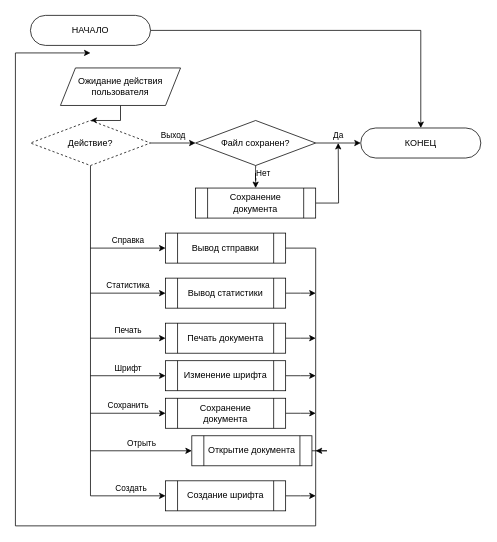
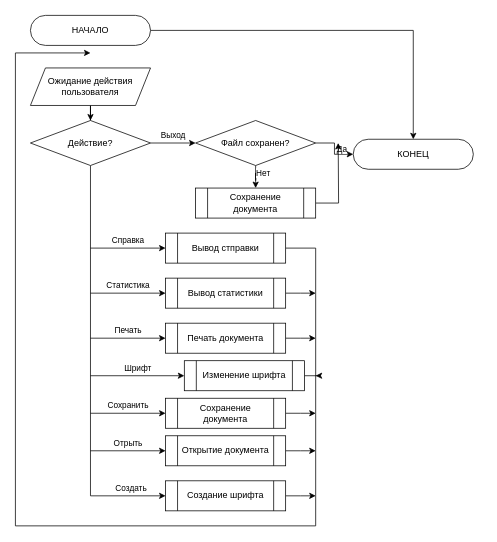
(120, 87) -> (90, 87)
(90, 143) -> (90, 143)
(420, 143) -> (413, 154)
(225, 375) -> (244, 375)
(252, 450) -> (225, 450)
